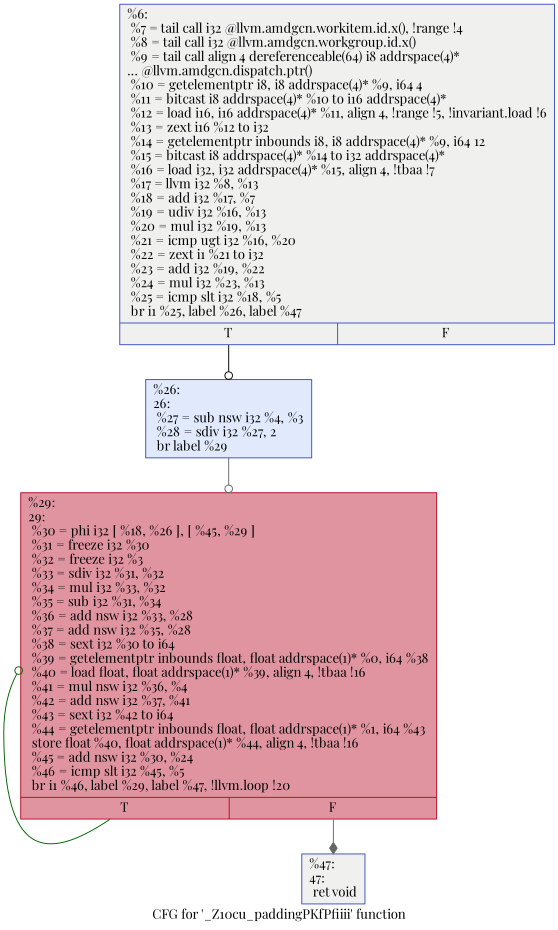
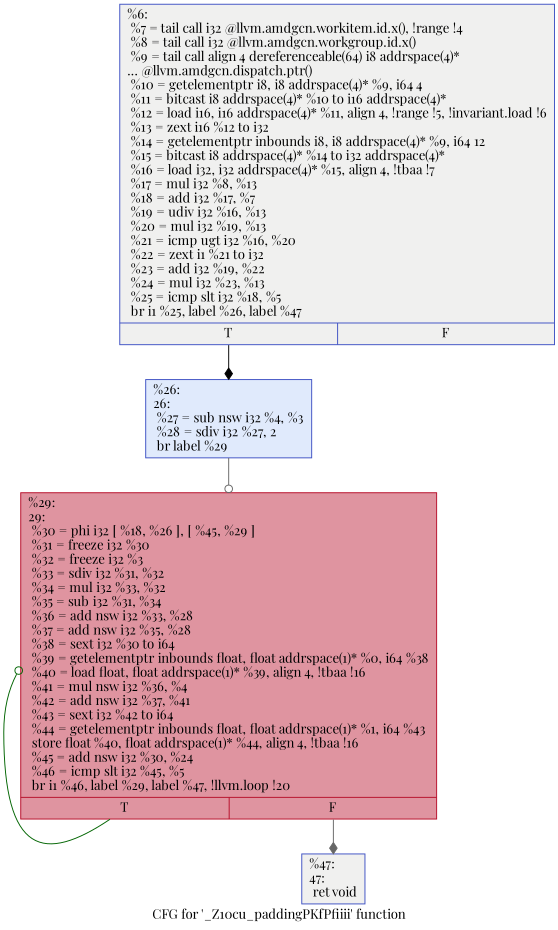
(193, 184) -> (192, 184)
(229, 358) -> (229, 357)
